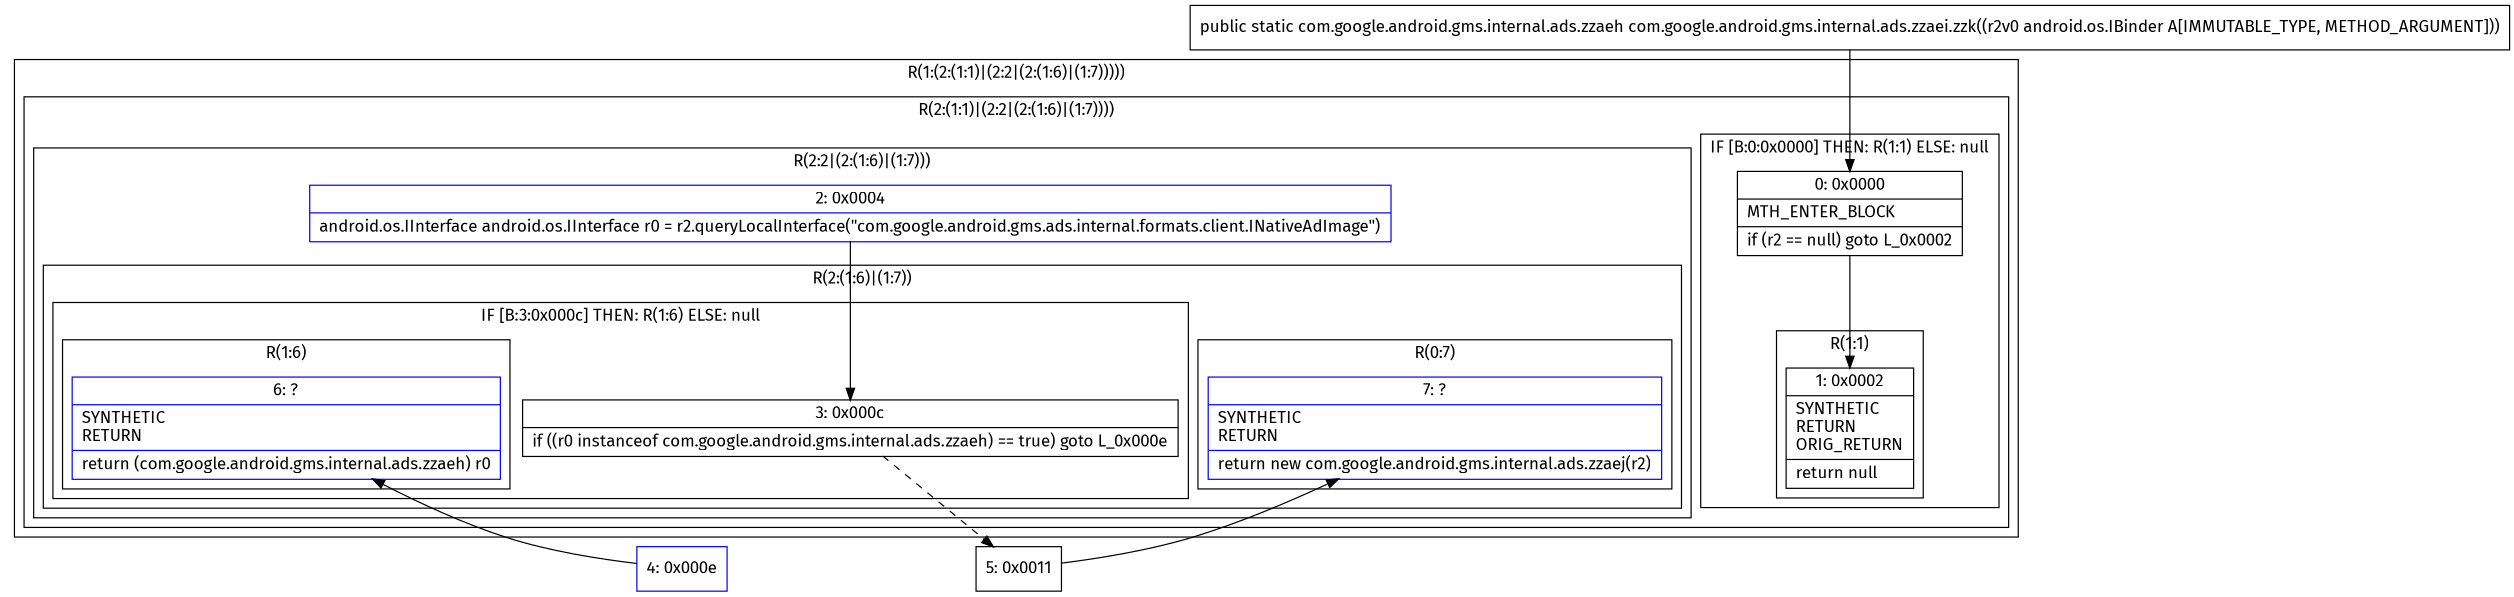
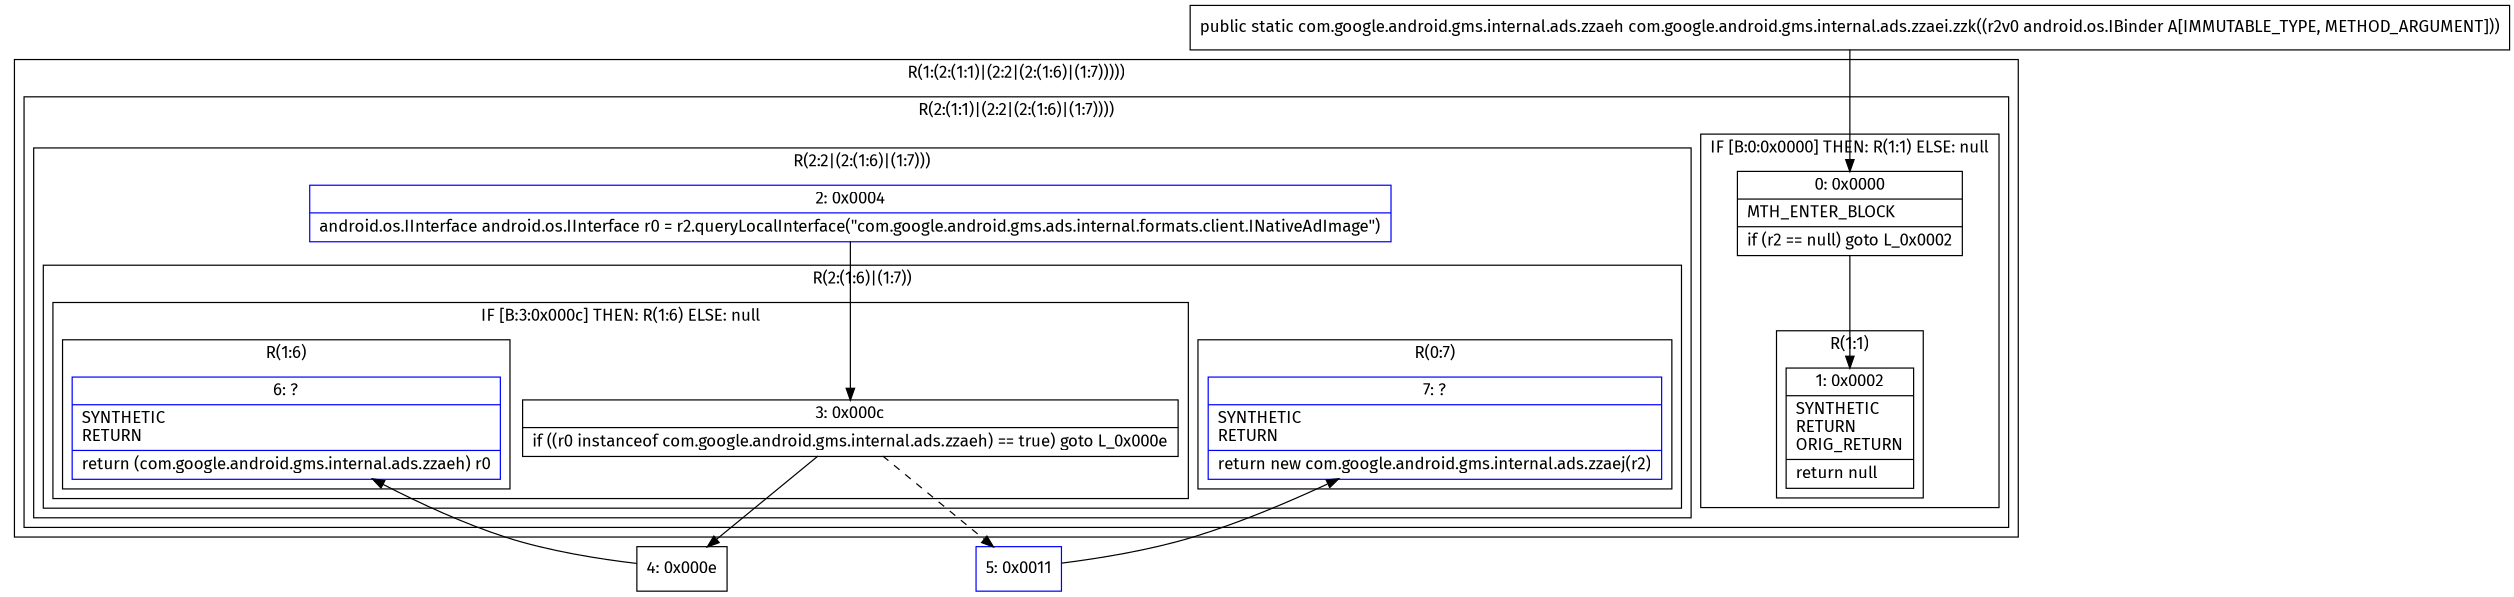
none -> (777, 489)
(682, 569) -> (682, 569)
(1019, 569) -> (1019, 569)
